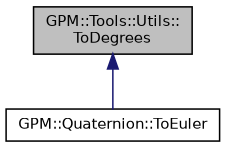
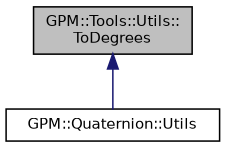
(113, 125) -> (113, 125)
